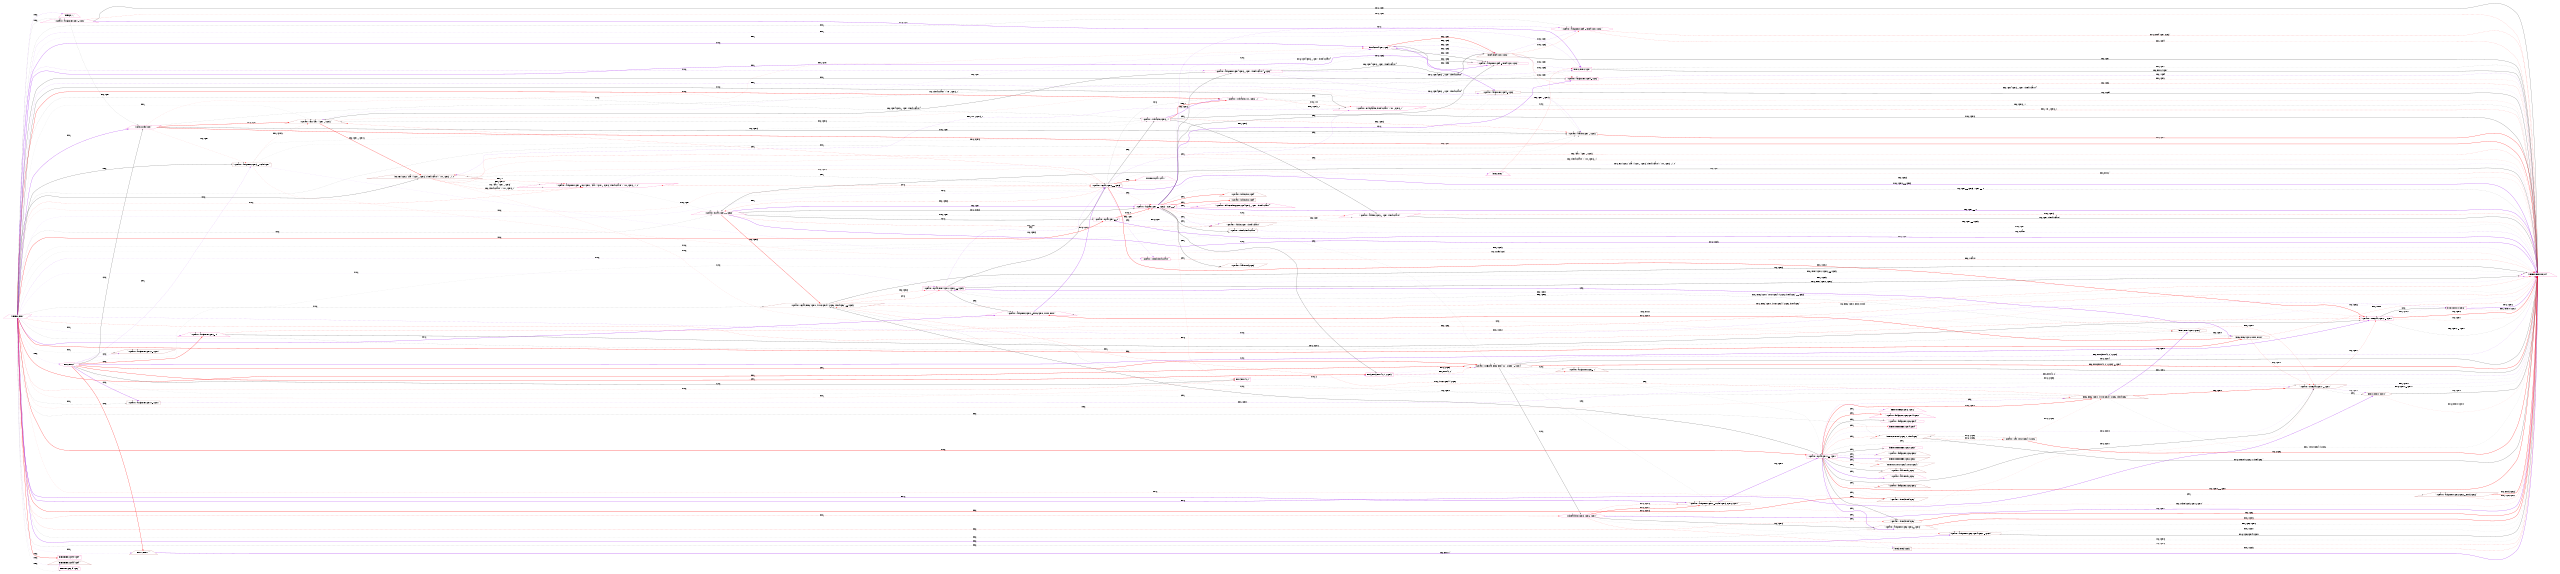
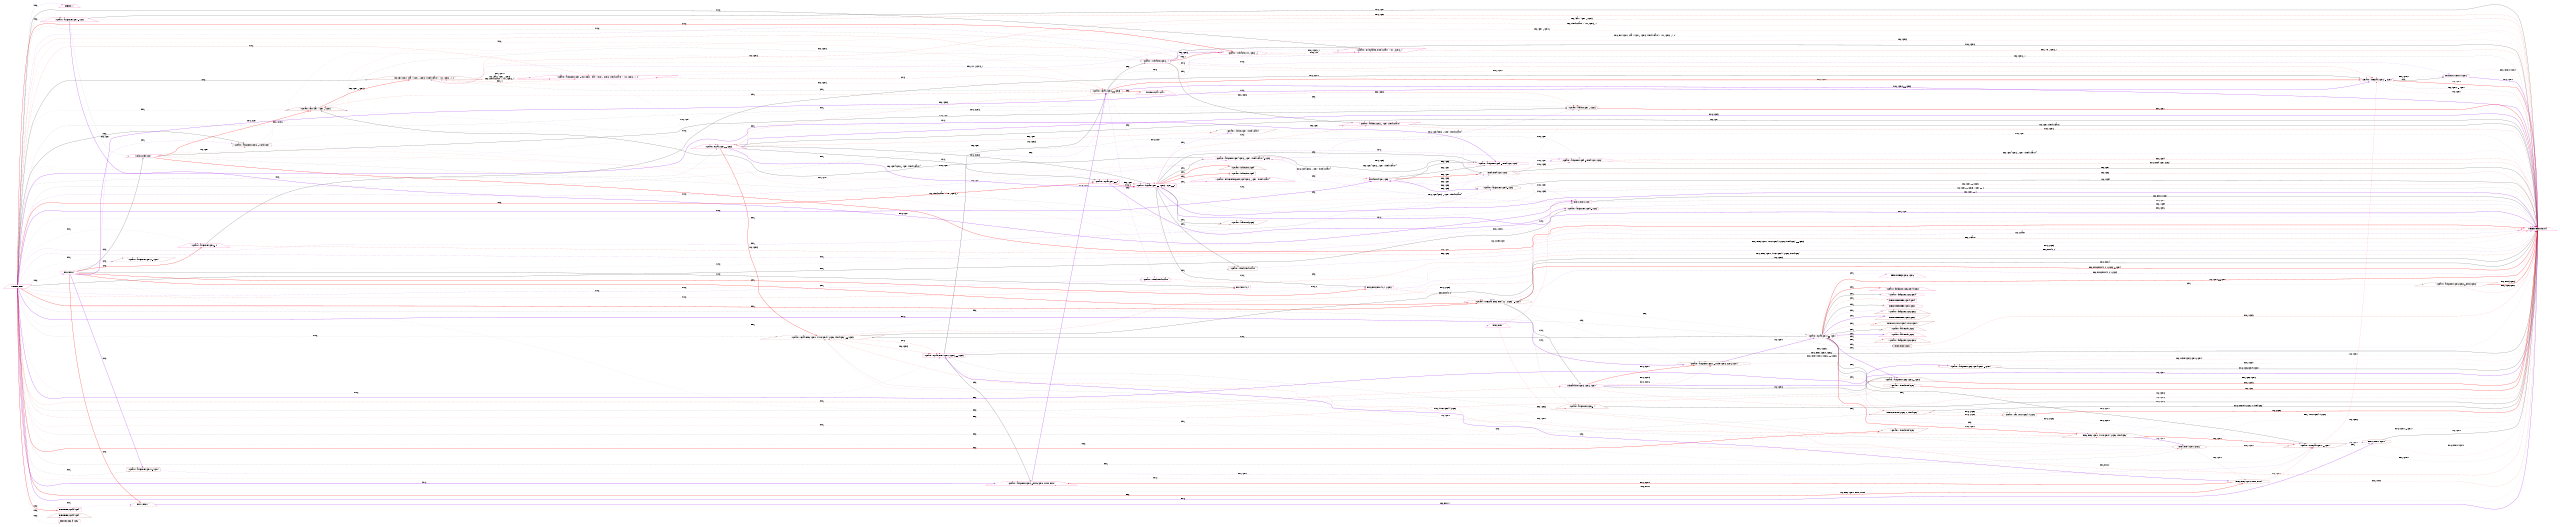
(29, 192) -> none
(2456, 308) -> (2456, 76)
(861, 450) -> none
